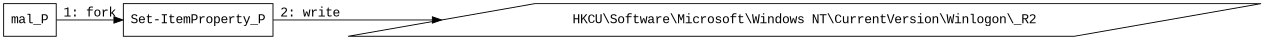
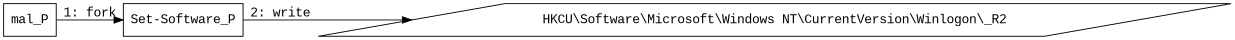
(198, 20) -> (183, 20)
